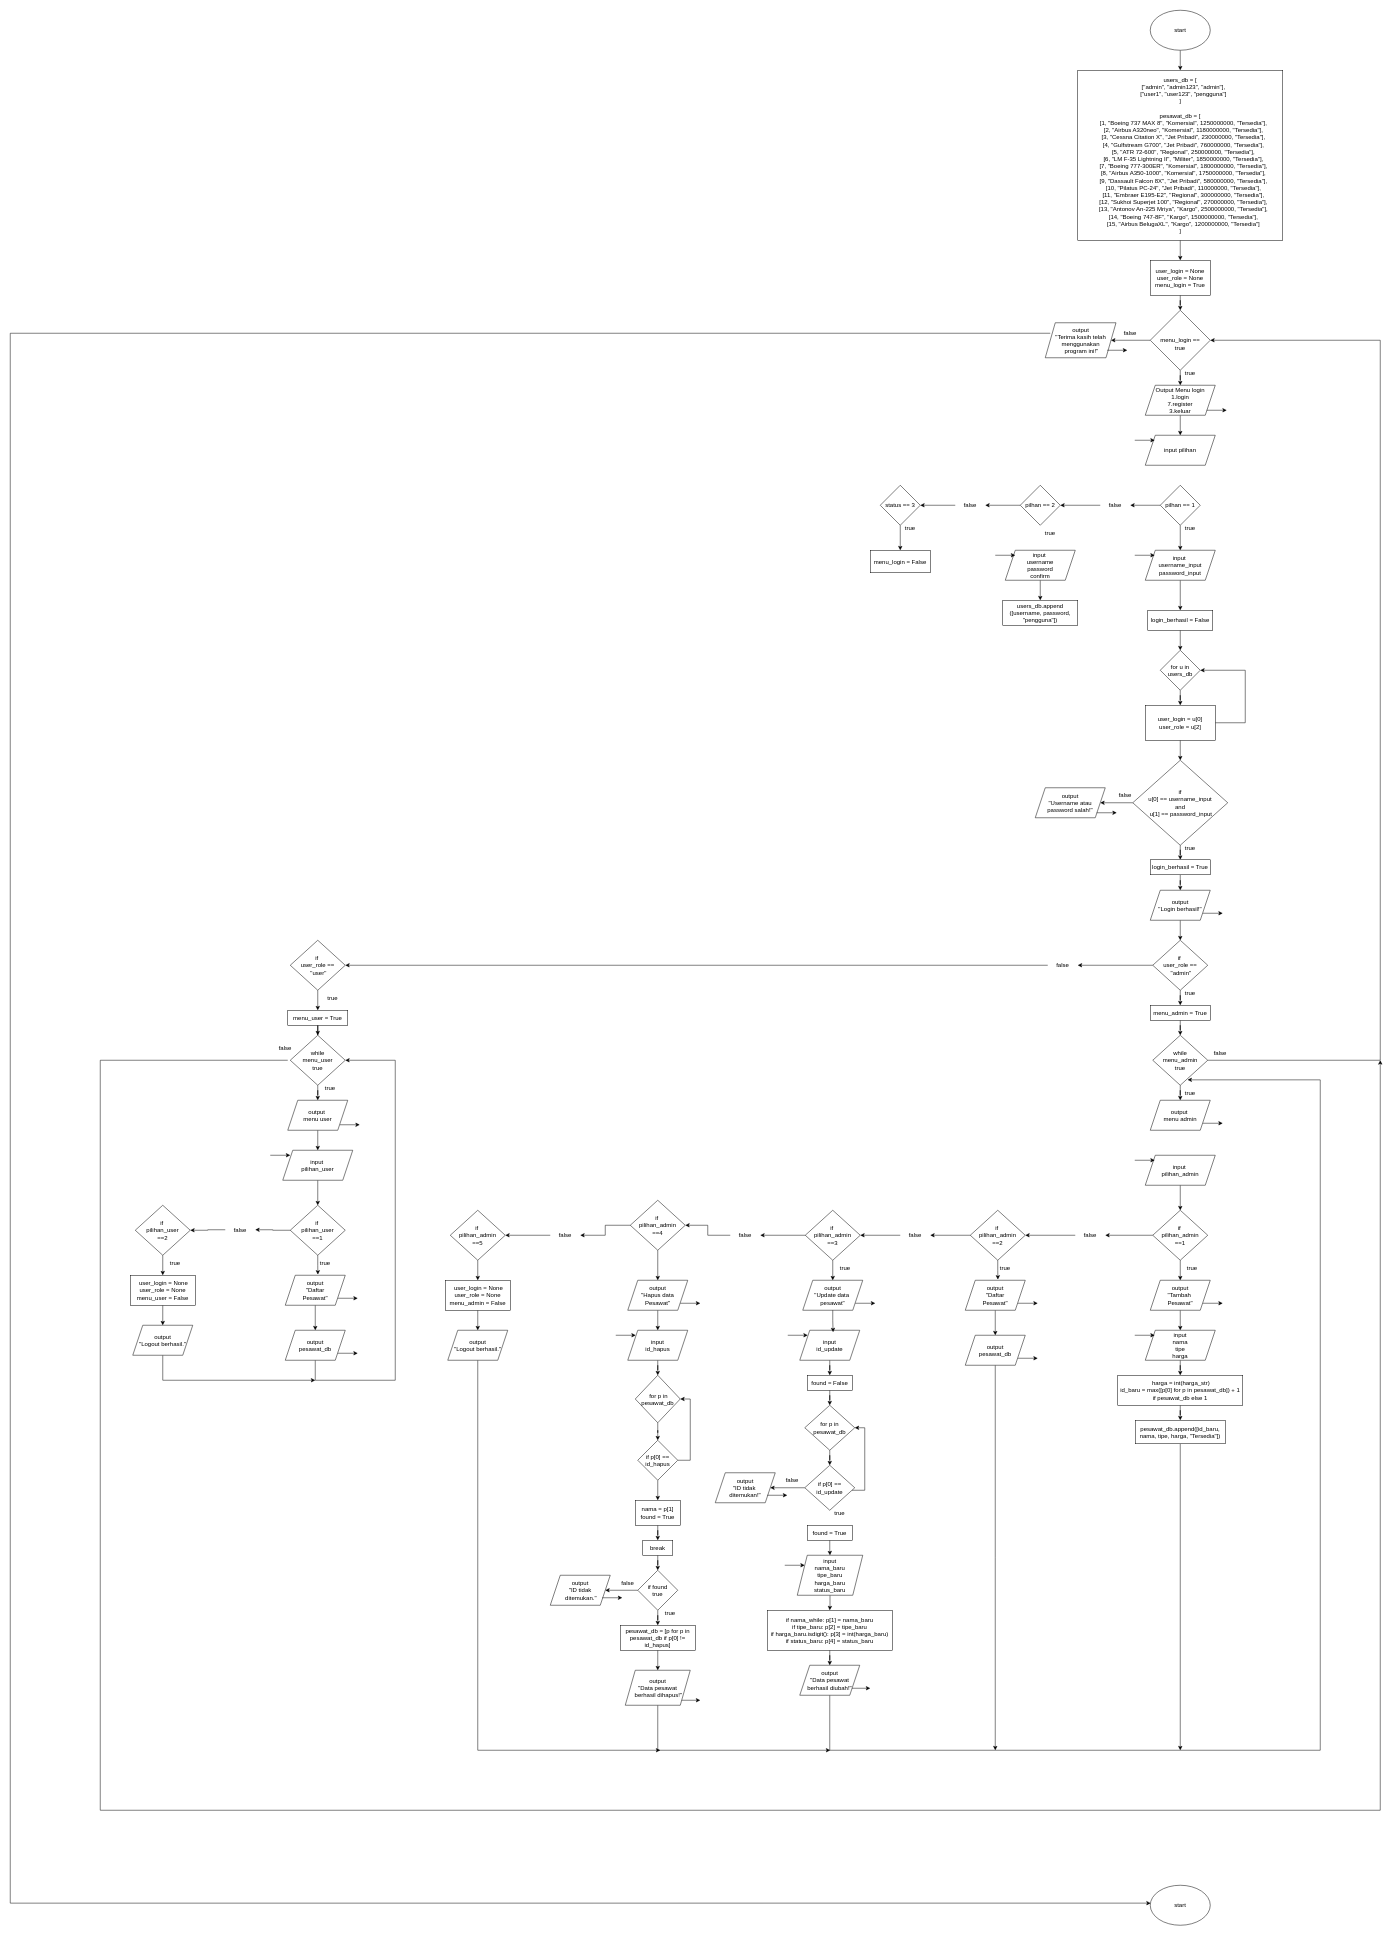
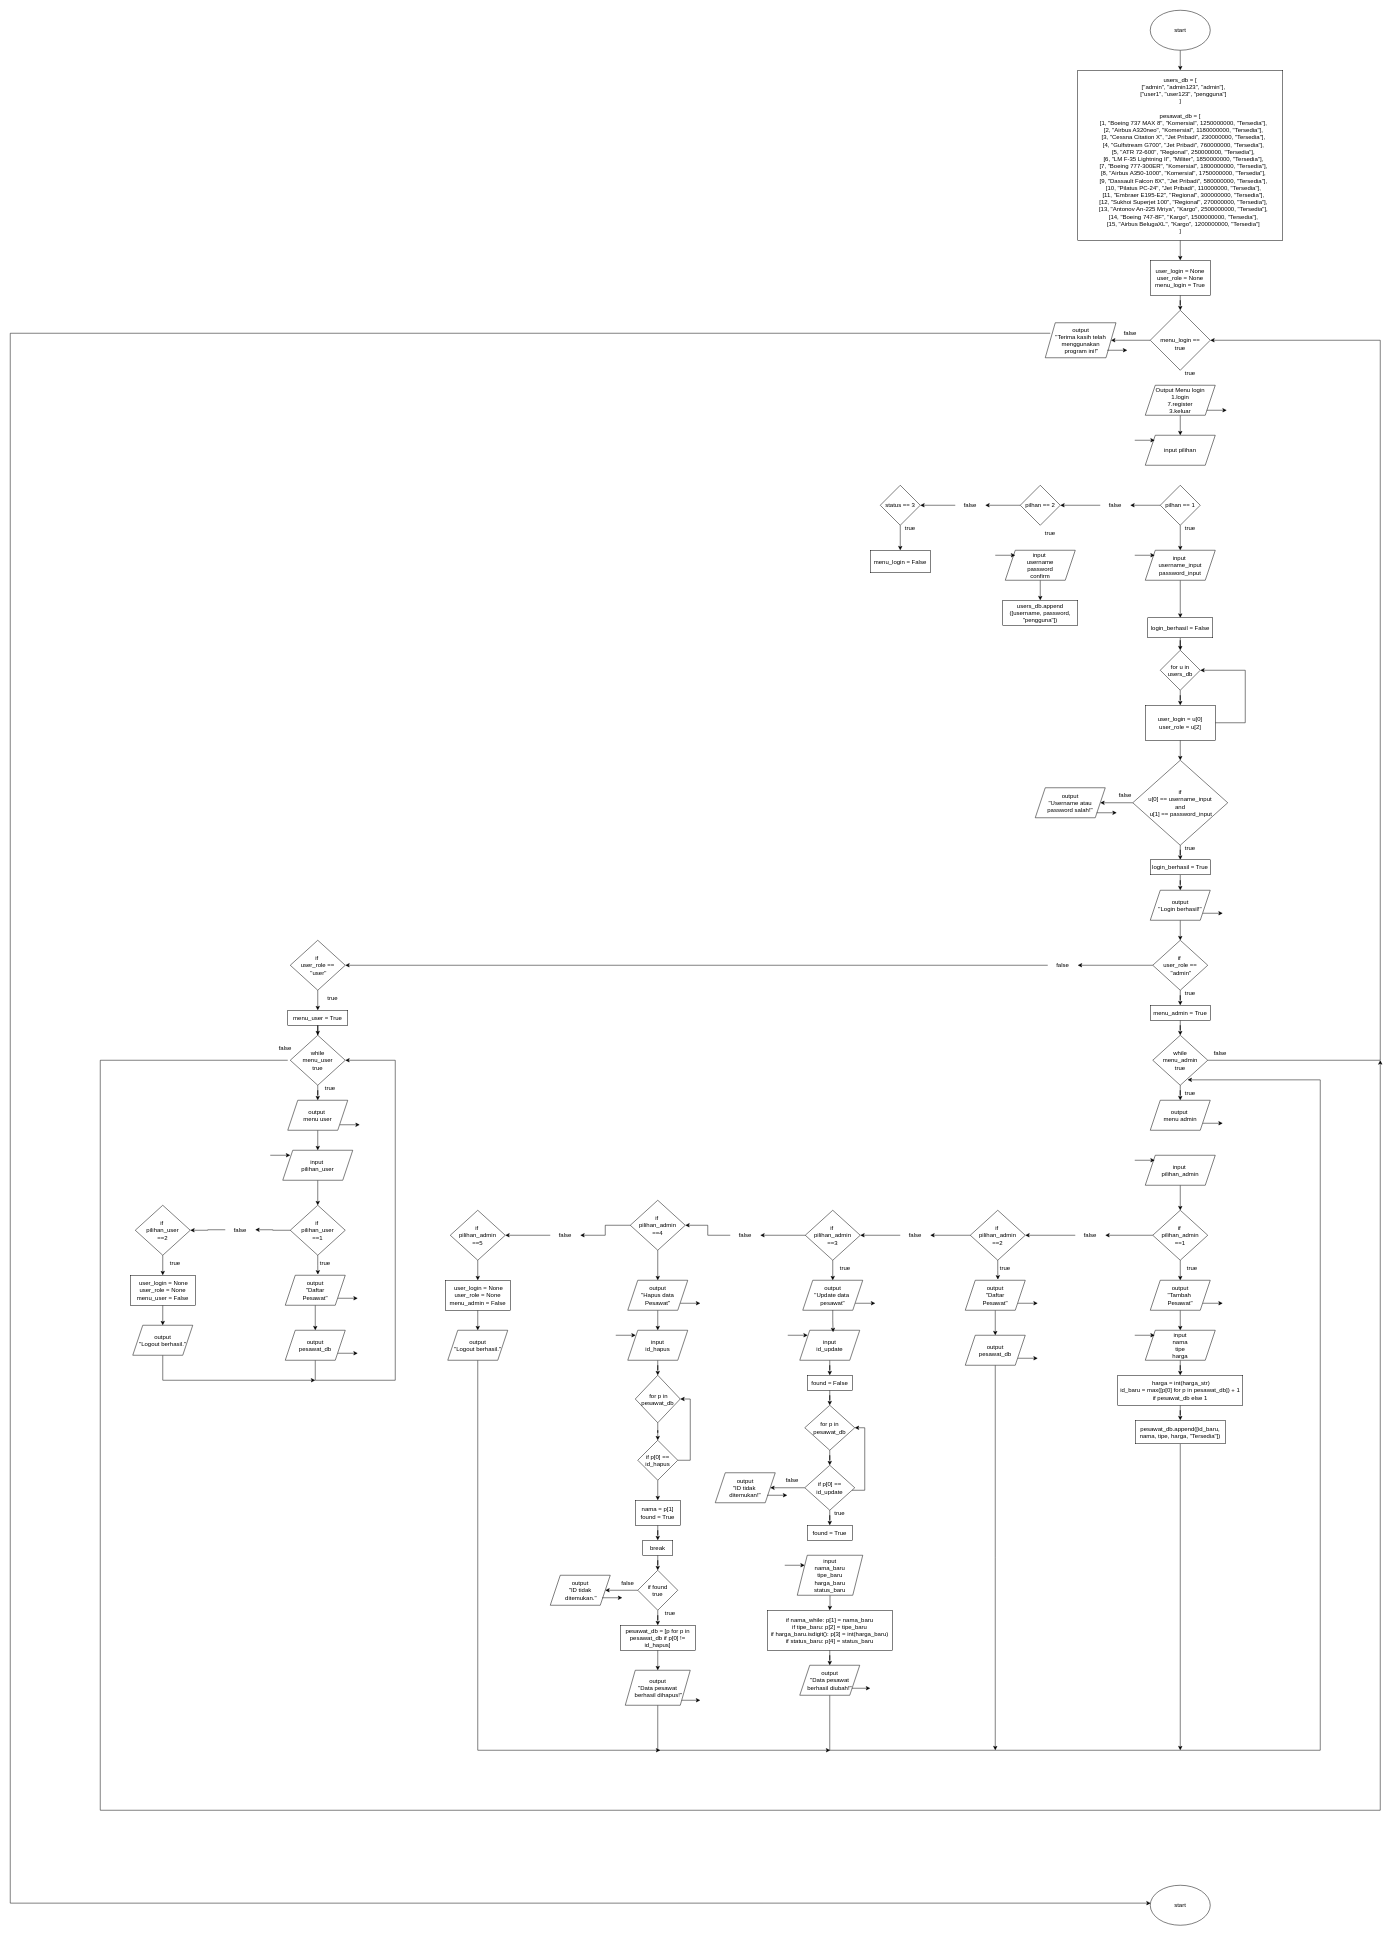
(1180, 378) -> none
(1180, 620) -> (1180, 628)
none -> (830, 1518)
(830, 1550) -> none
